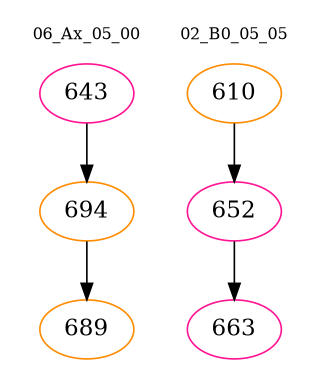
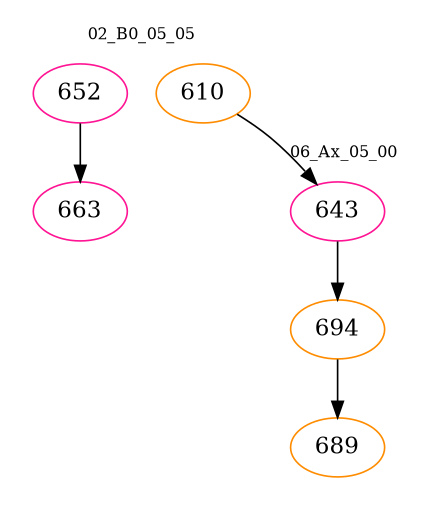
(234, 144) -> (288, 154)
